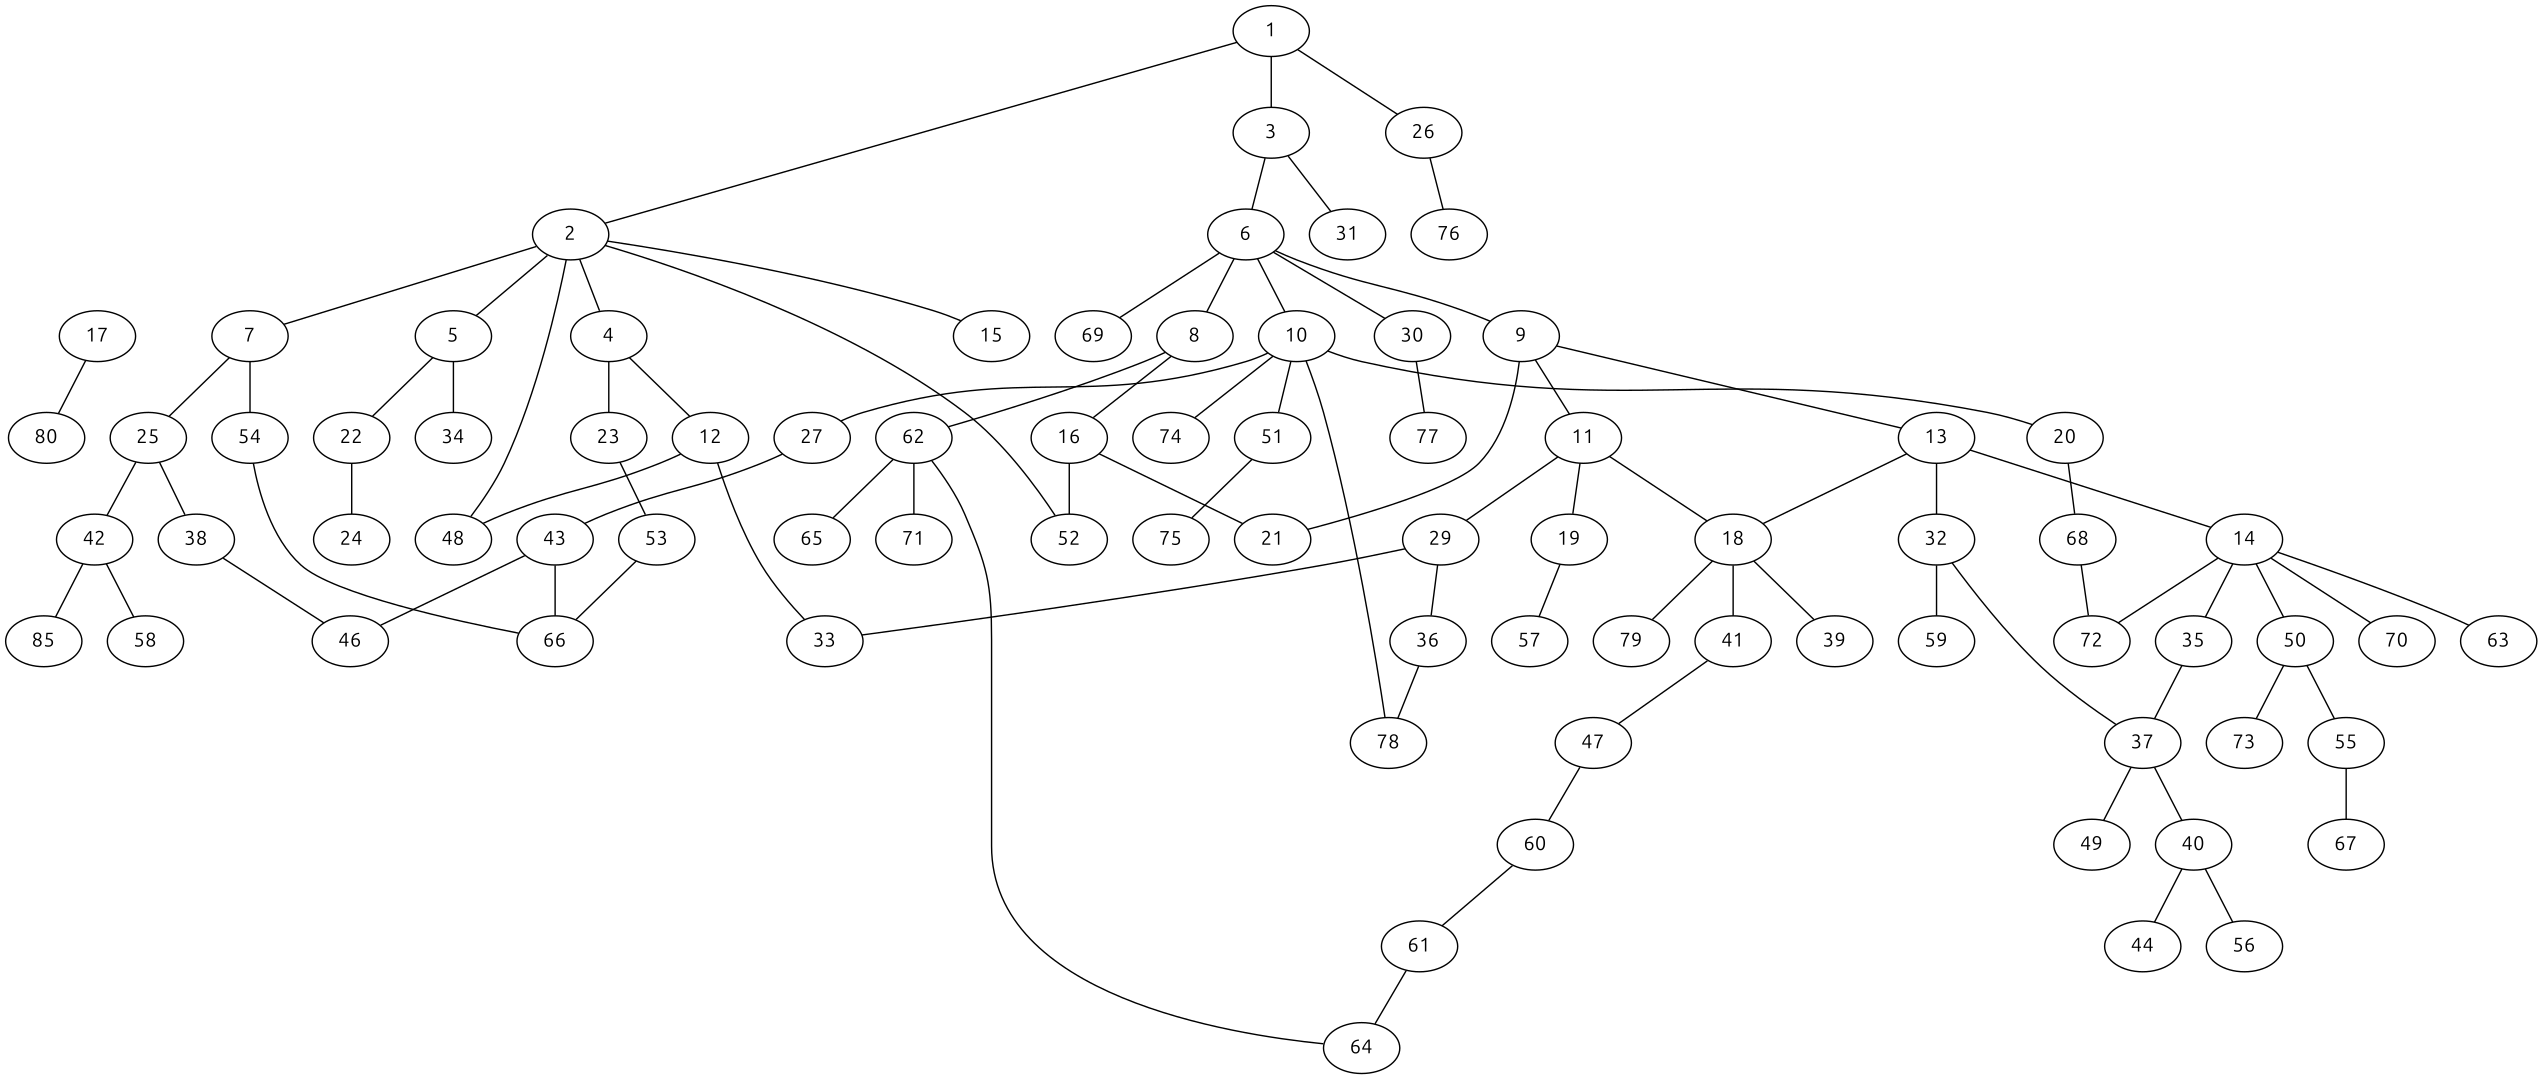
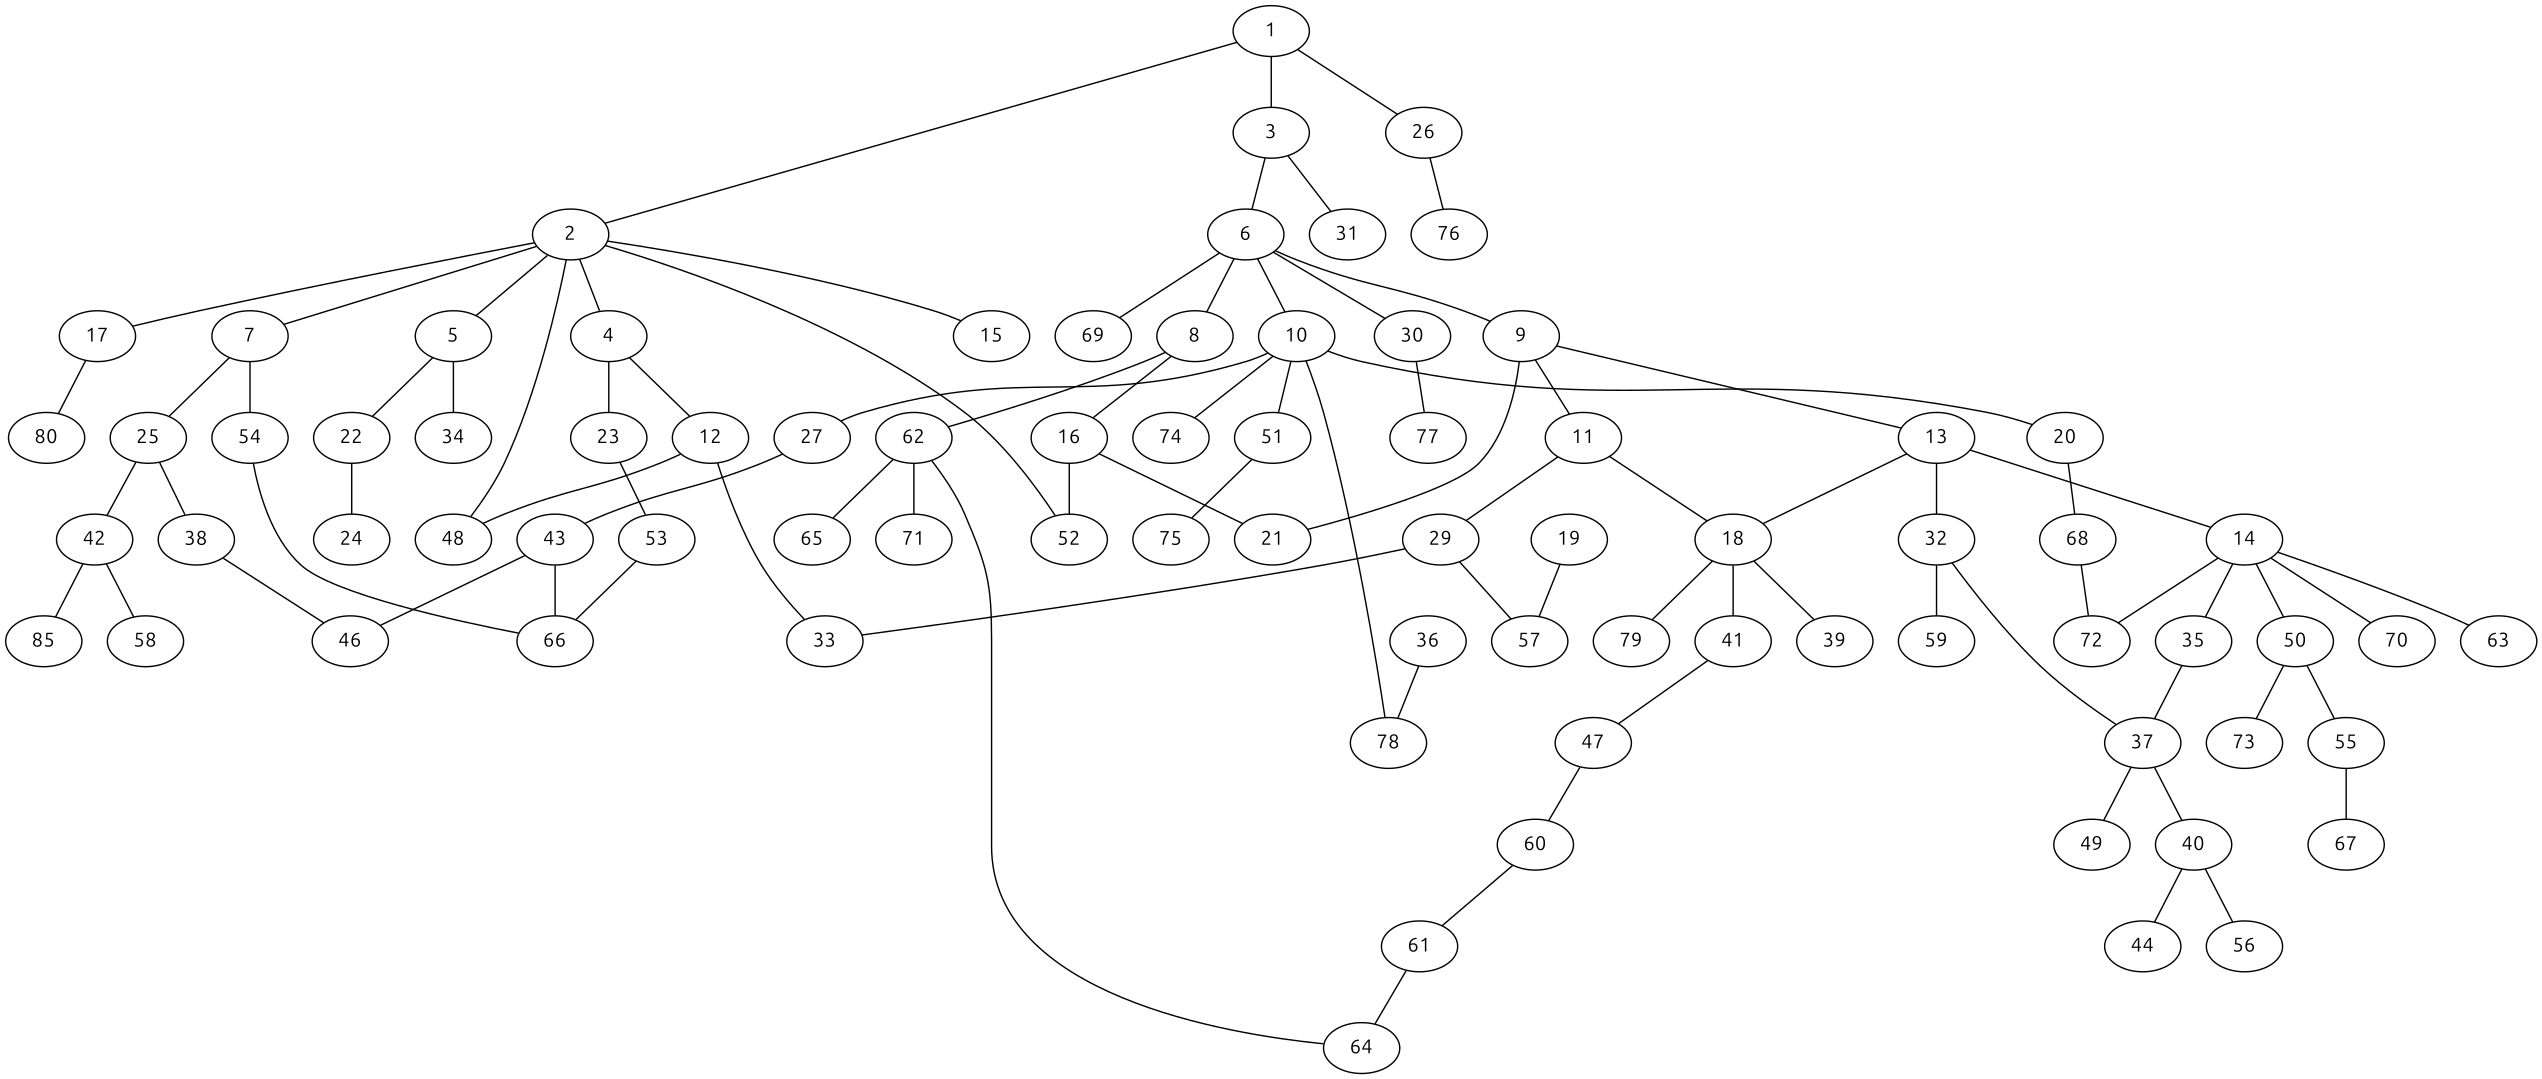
none -> (333, 283)
(1576, 488) -> none
(1434, 590) -> (1485, 590)
